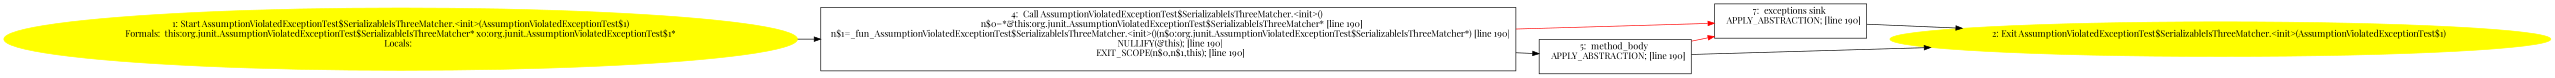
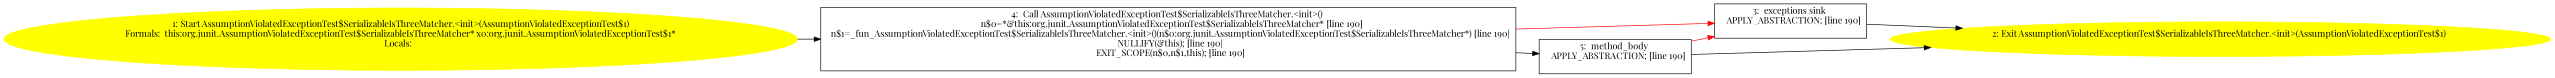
(1791, 21) -> (1791, 21)
